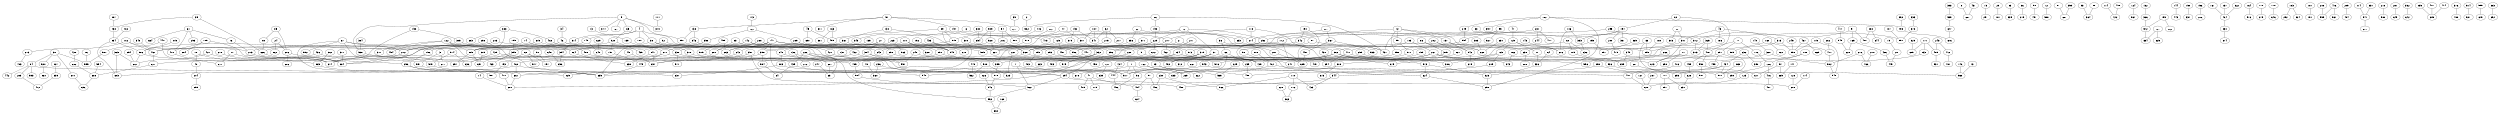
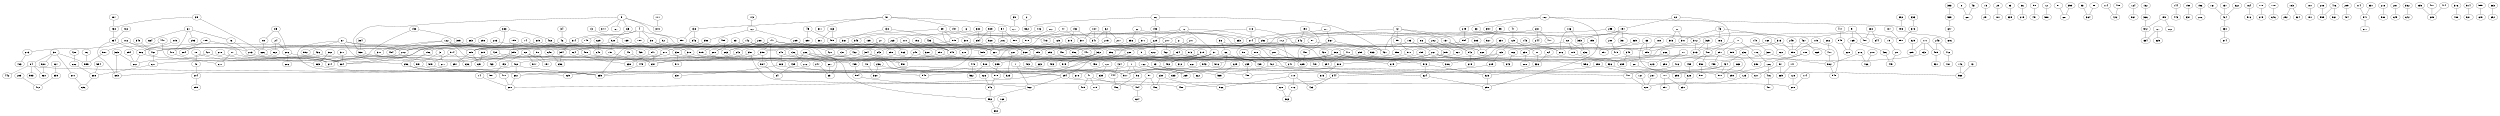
(1672, 55) -> none
(26, 70) -> (38, 70)
(576, 71) -> none
